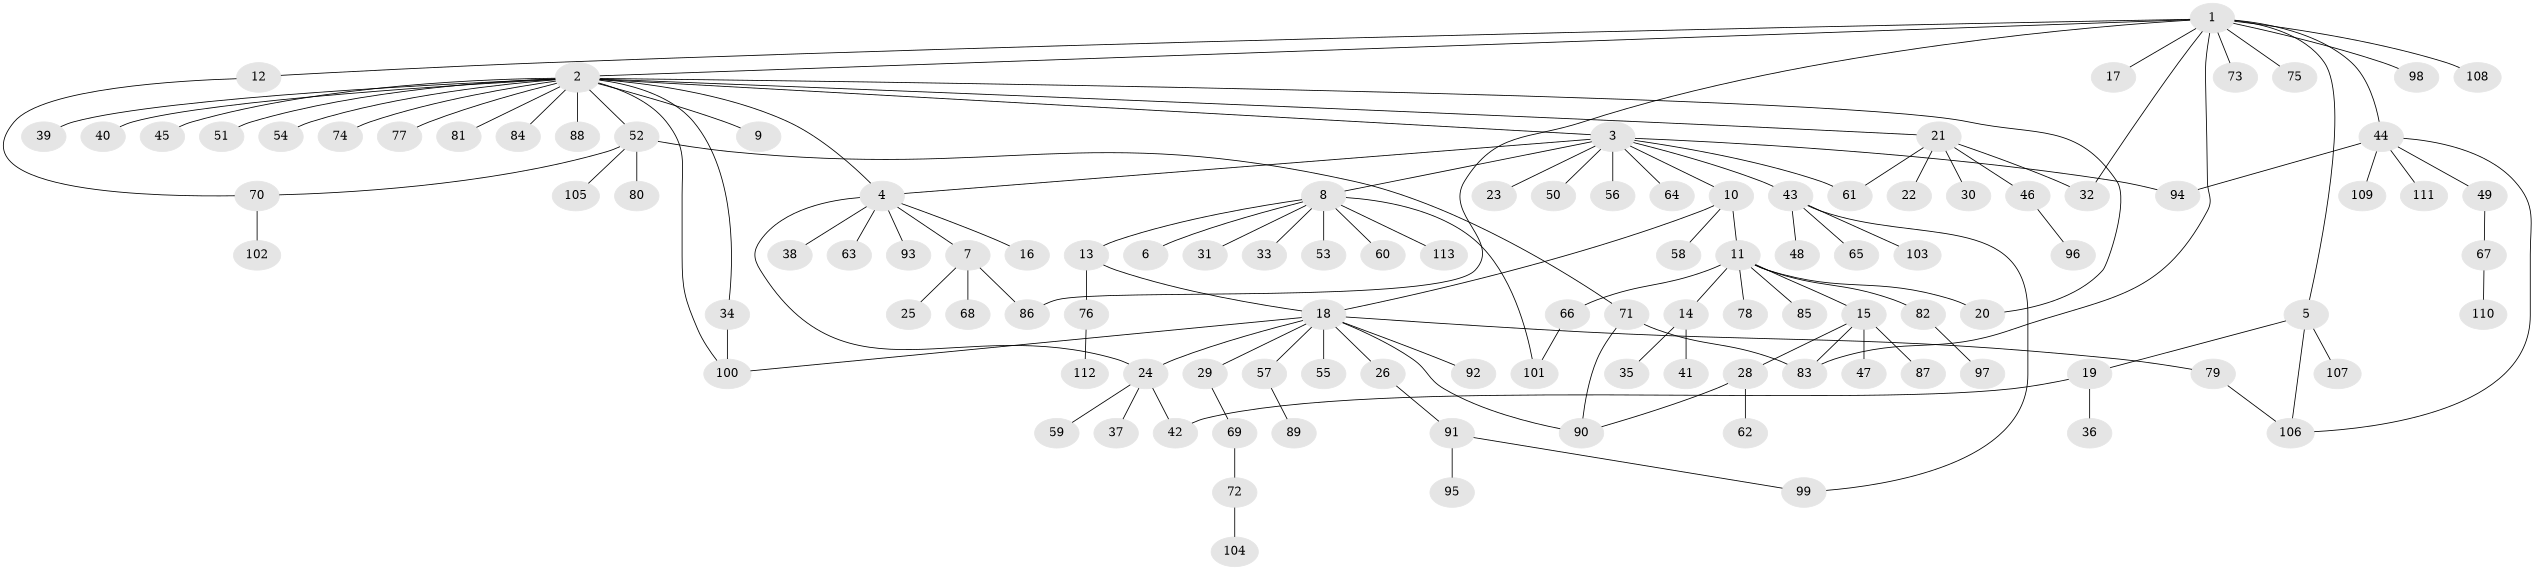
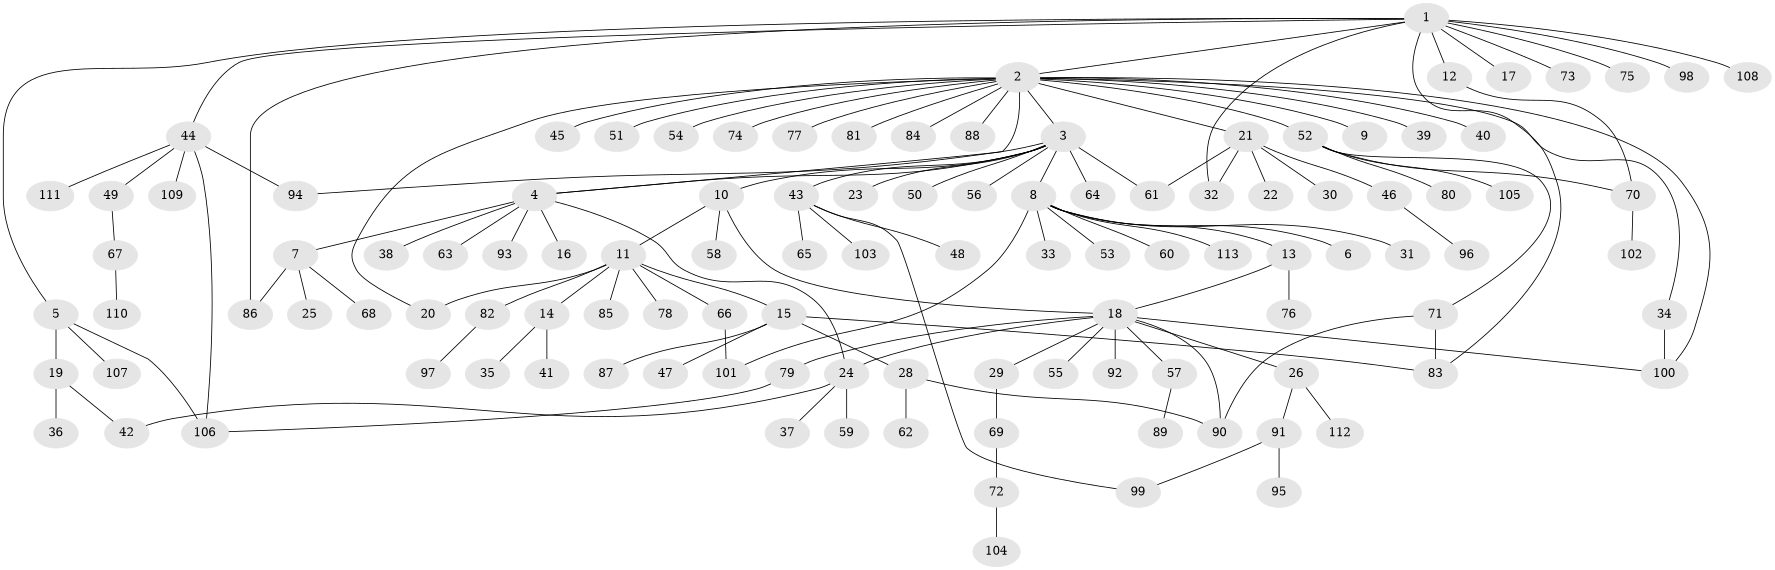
(1086, 344) -> (1318, 404)
